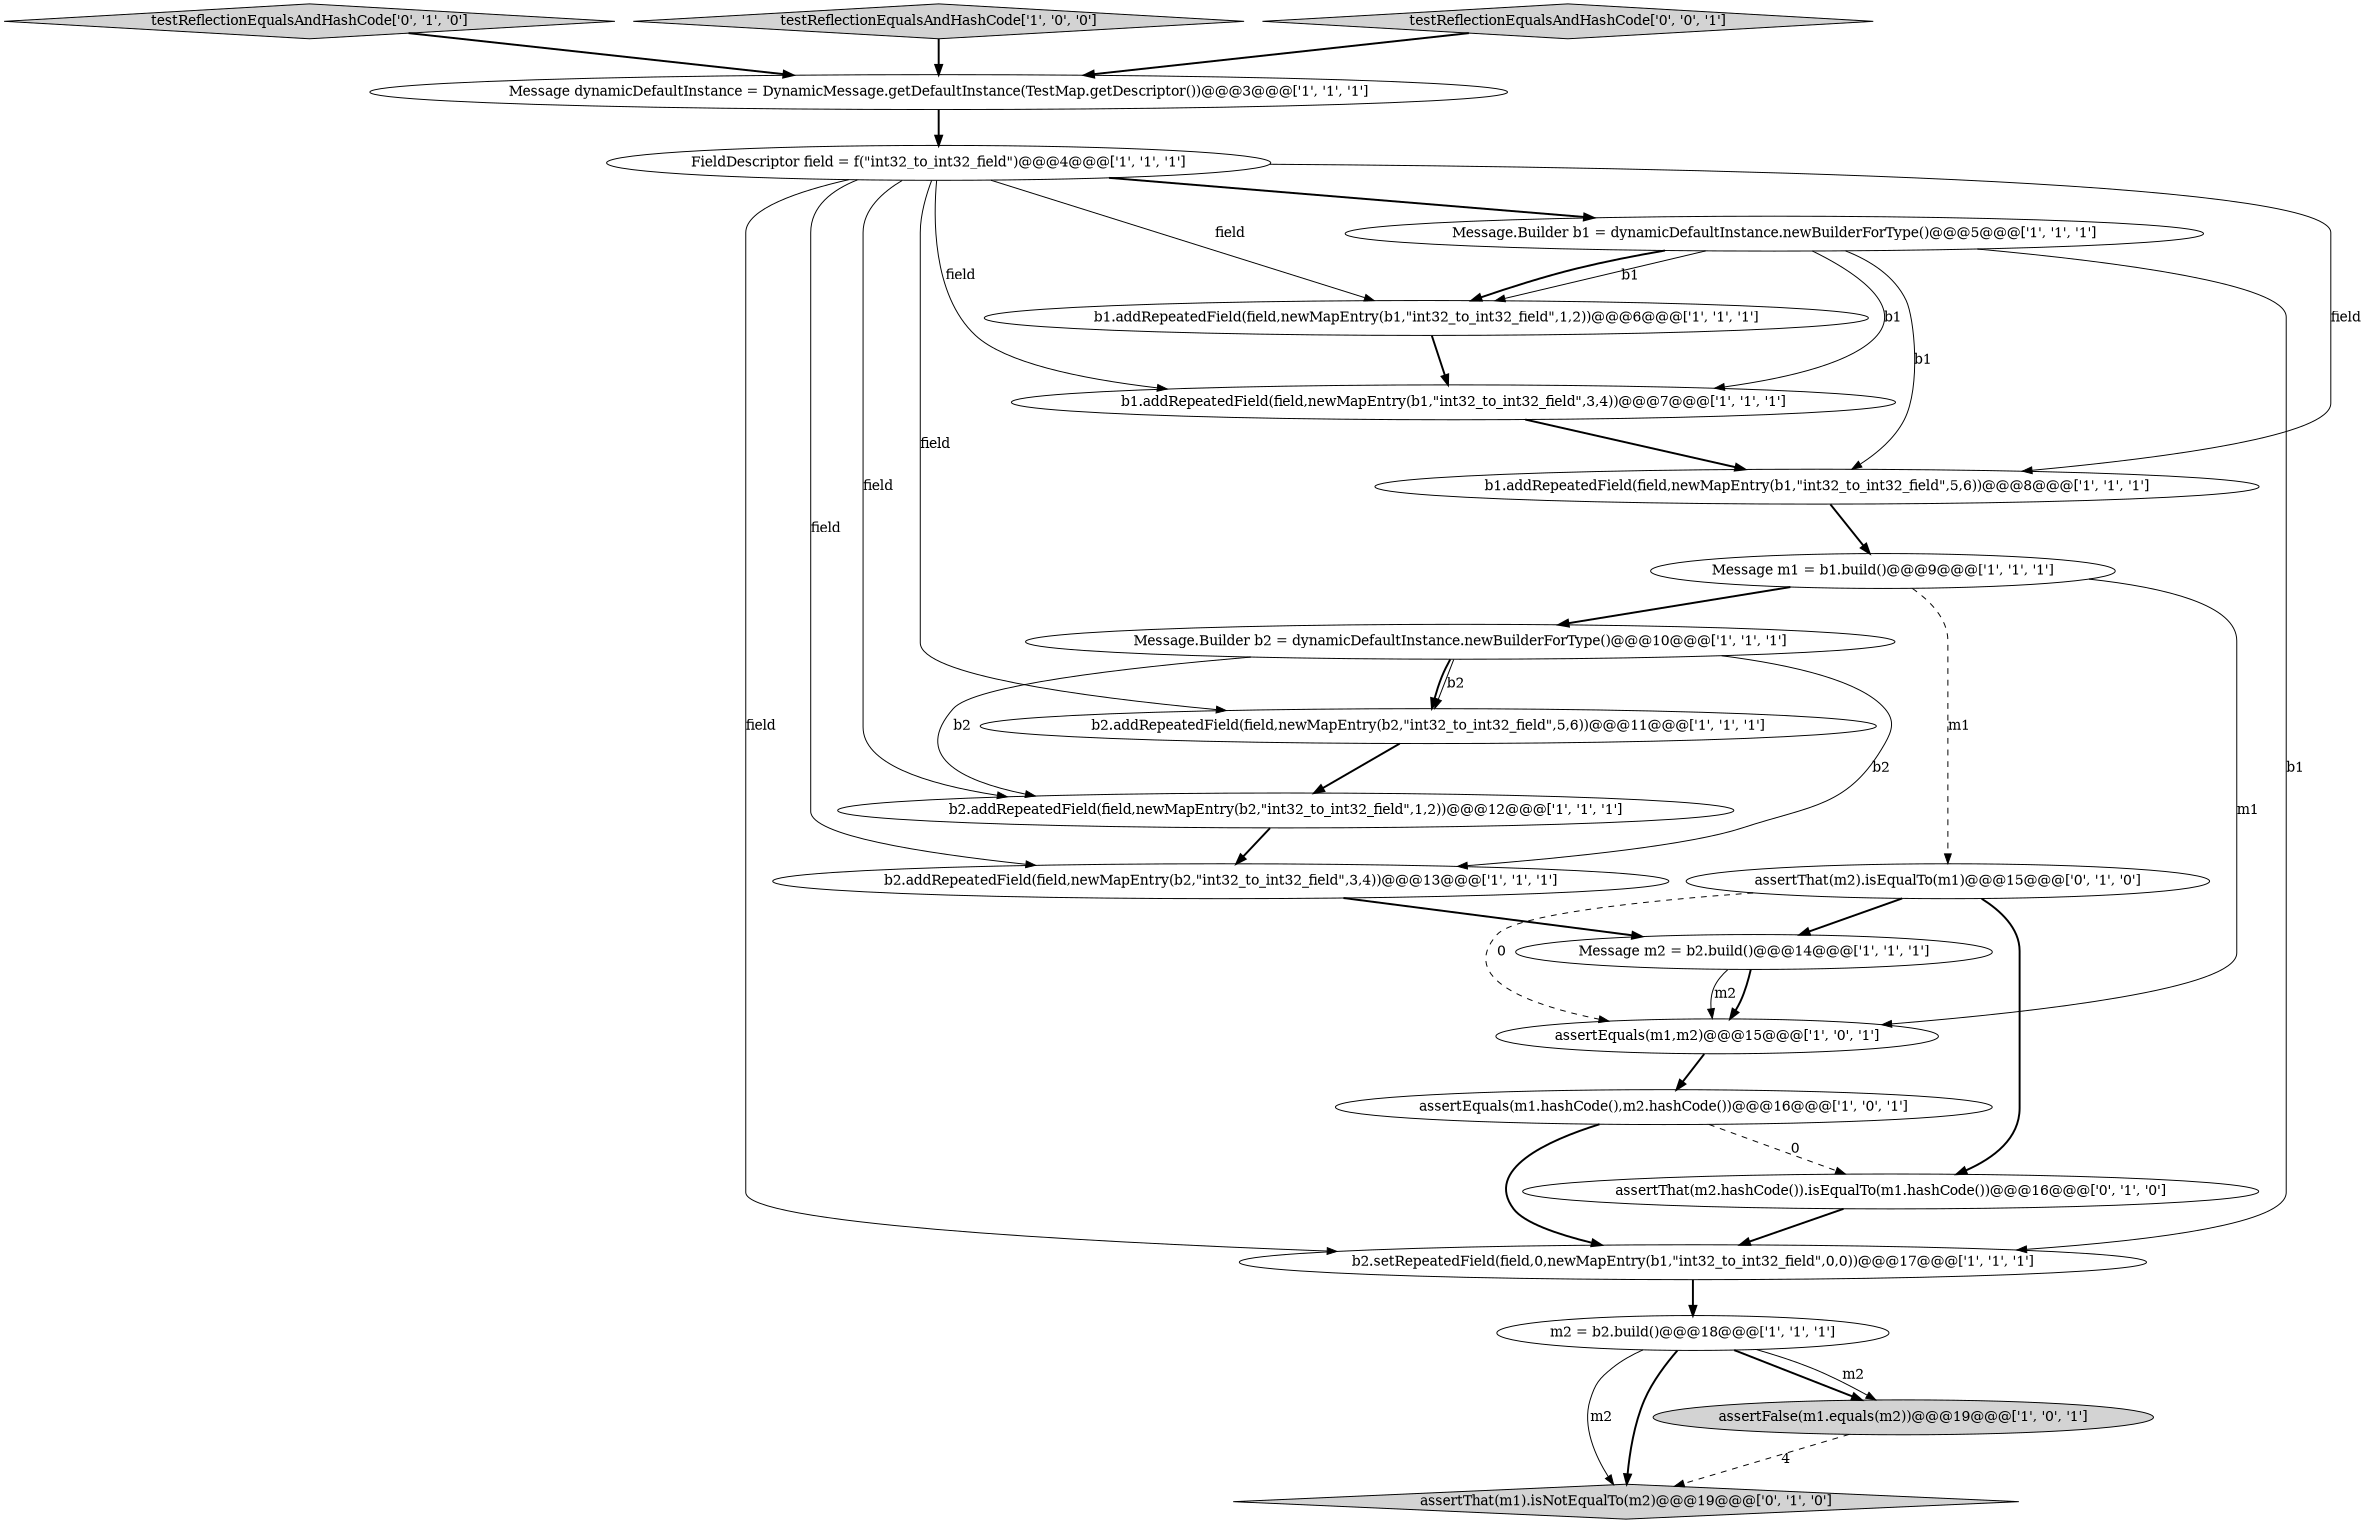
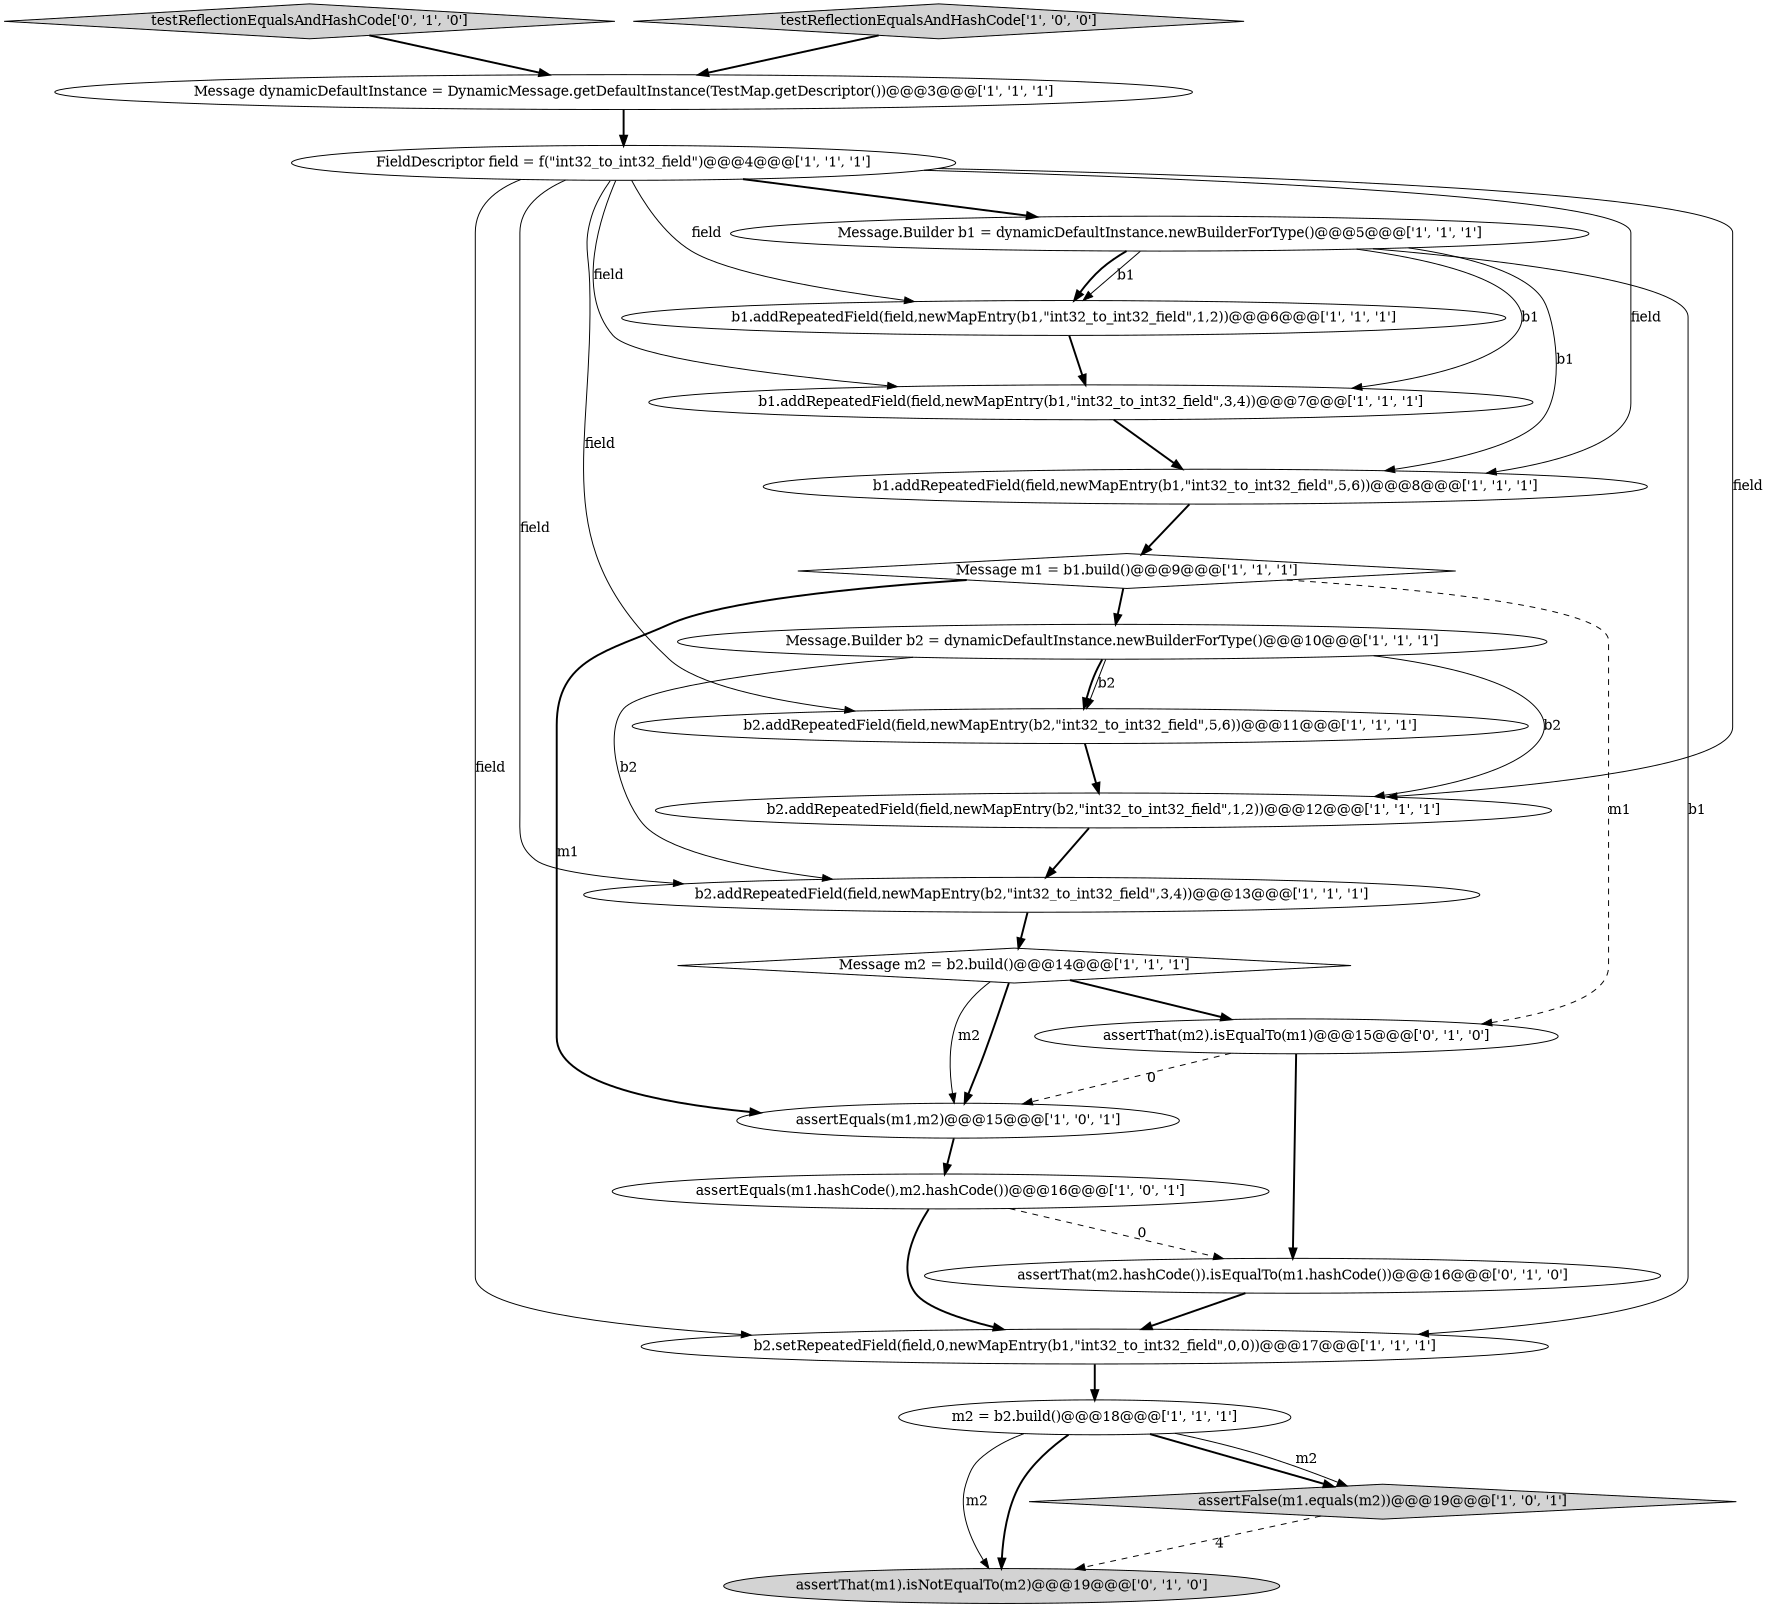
(1568, 21) -> none
(1883, 571) -> (1127, 571)
(2237, 891) -> (557, 758)
(1856, 915) -> (1146, 999)
(1754, 952) -> (1014, 966)
(1903, 1417) -> (1383, 1502)
(1626, 1502) -> (1002, 1586)
